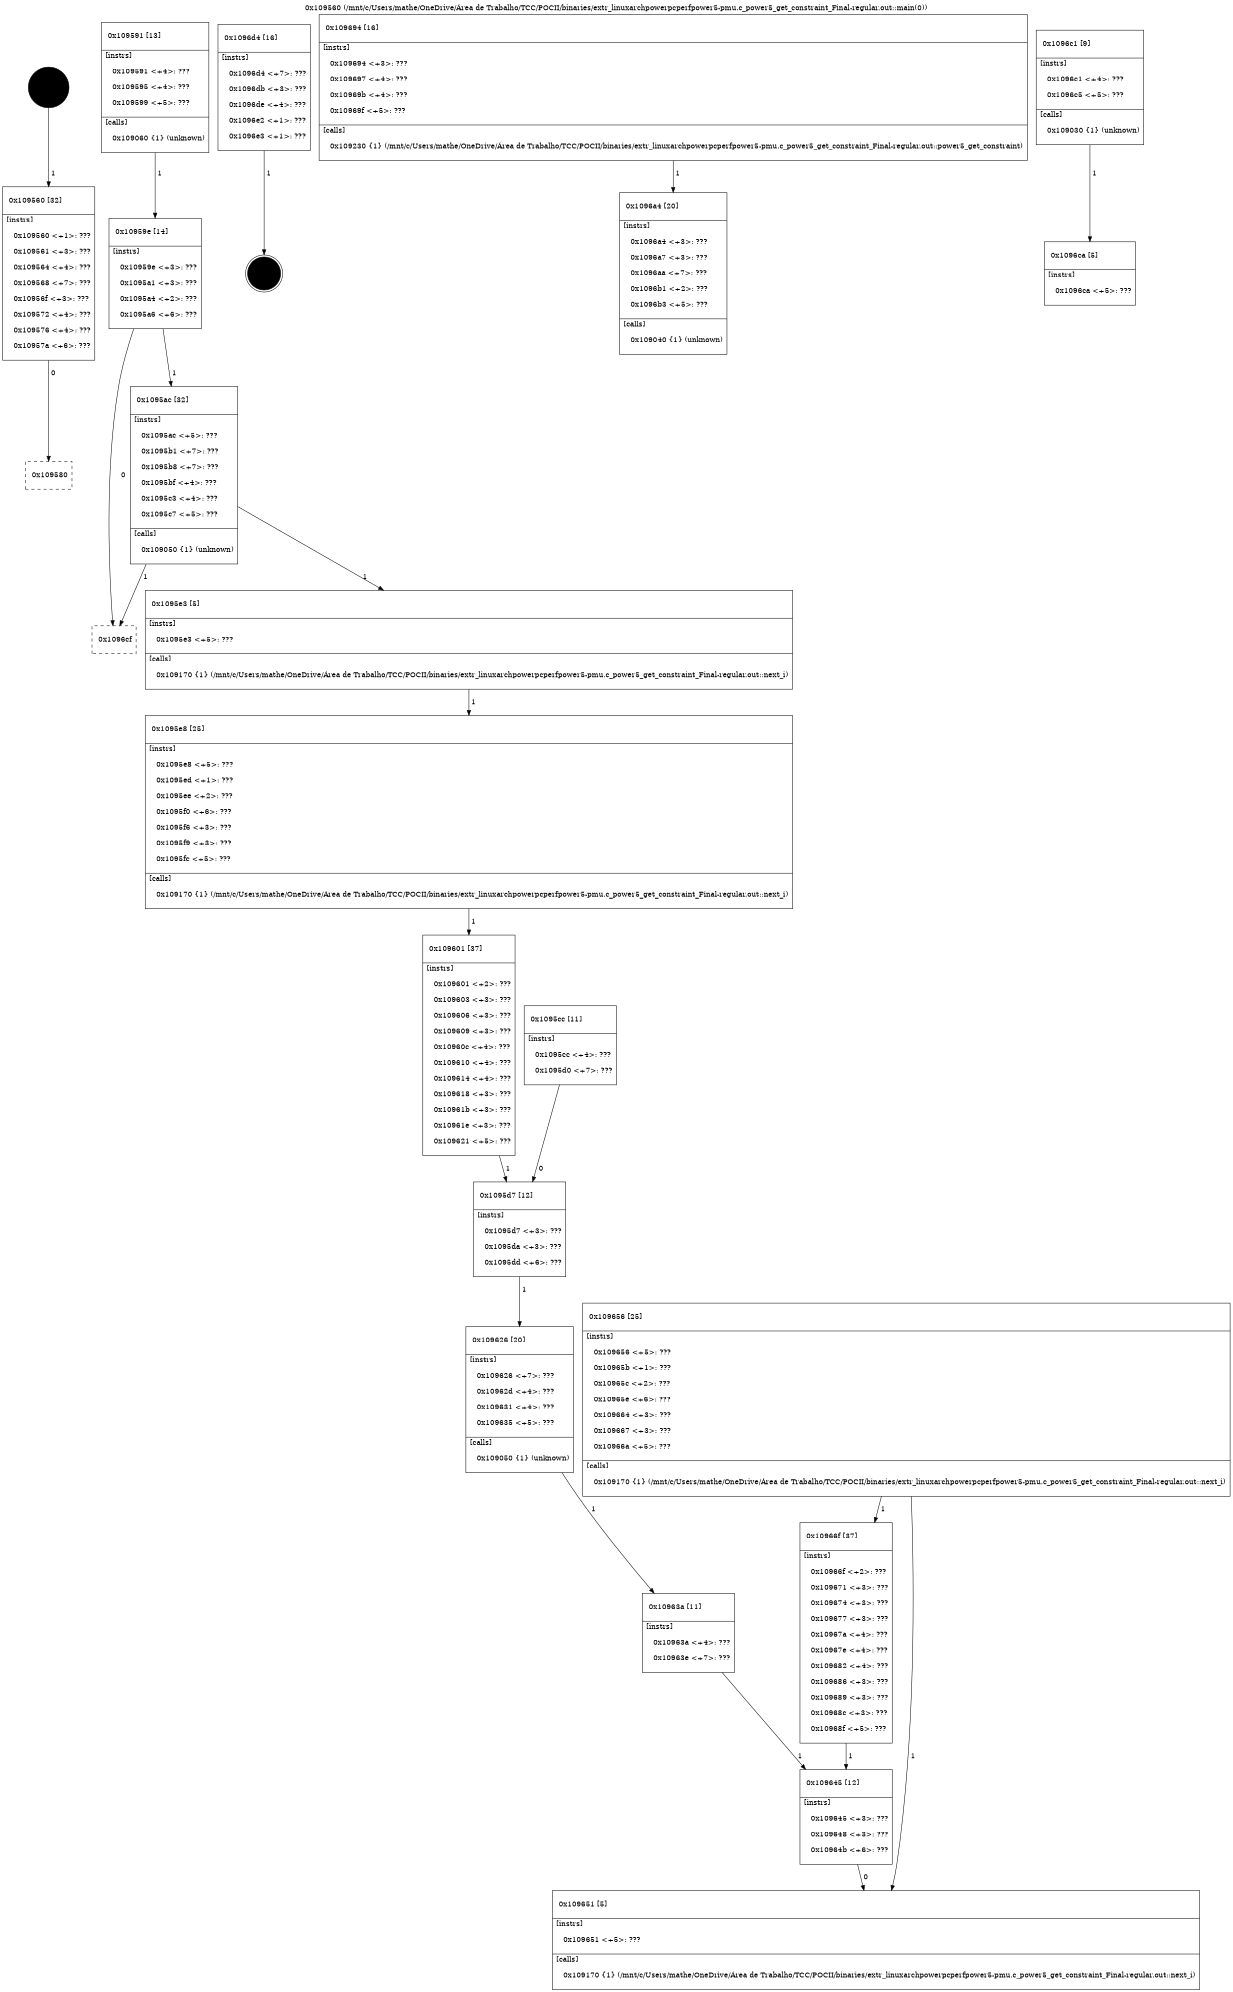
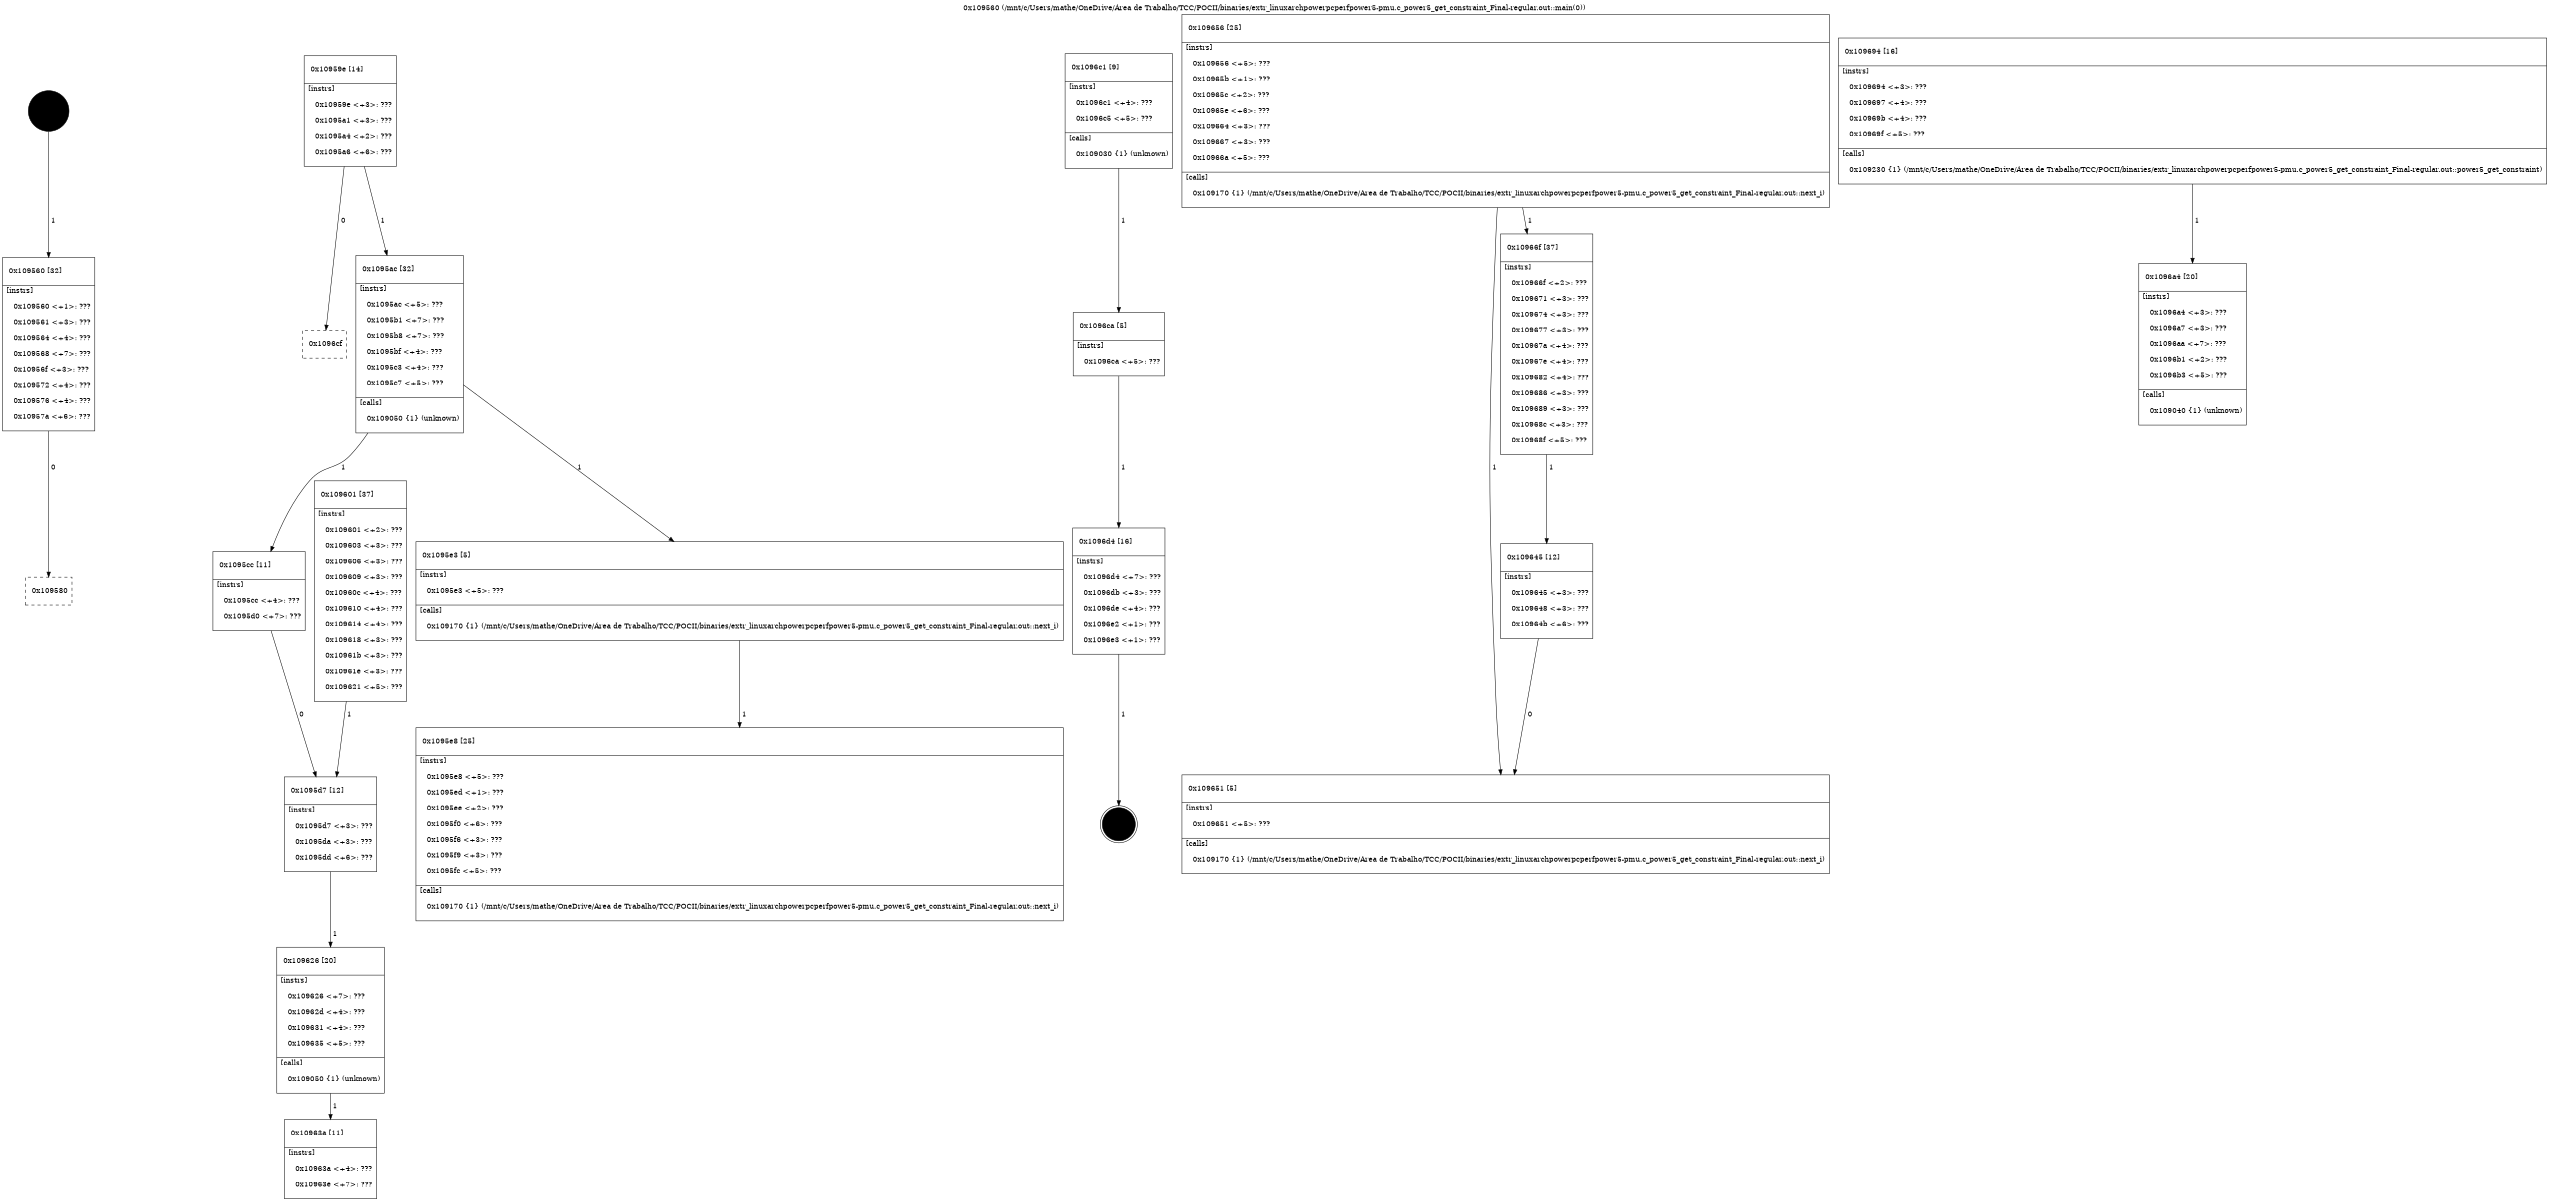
(155, 87) -> none
none -> (1119, 449)
(134, 593) -> (310, 480)
(469, 919) -> none
(762, 1719) -> none
